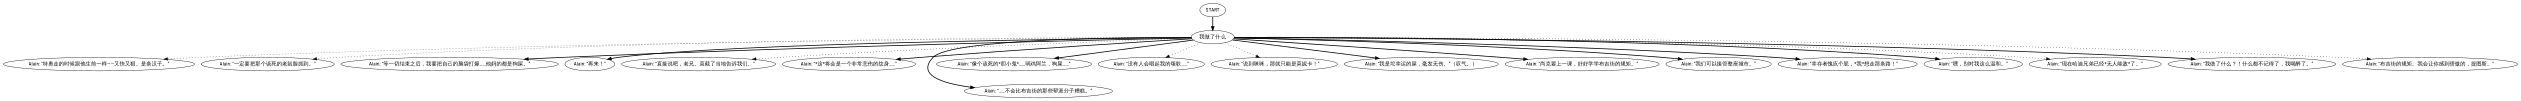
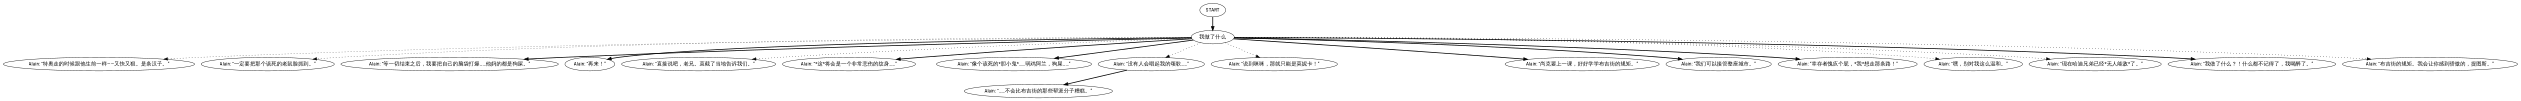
(1030, 41) -> (1097, 77)
(1585, 42) -> (1585, 42)
(1421, 64) -> none
